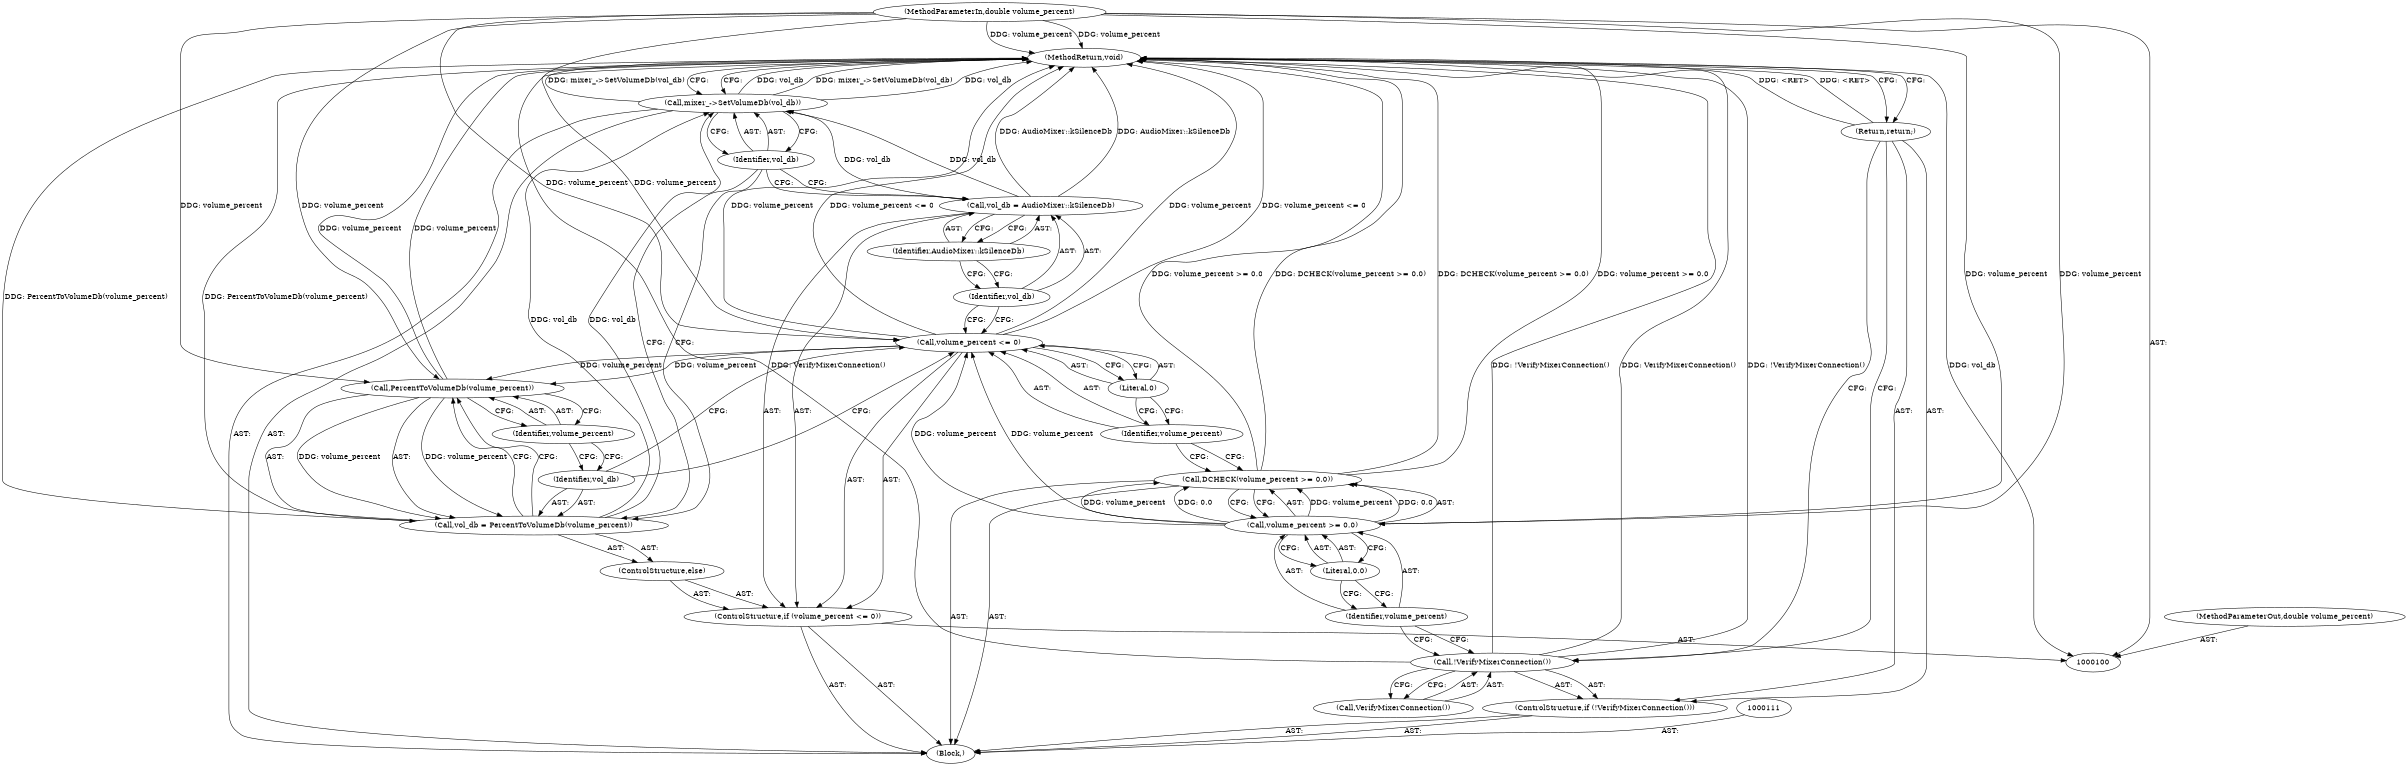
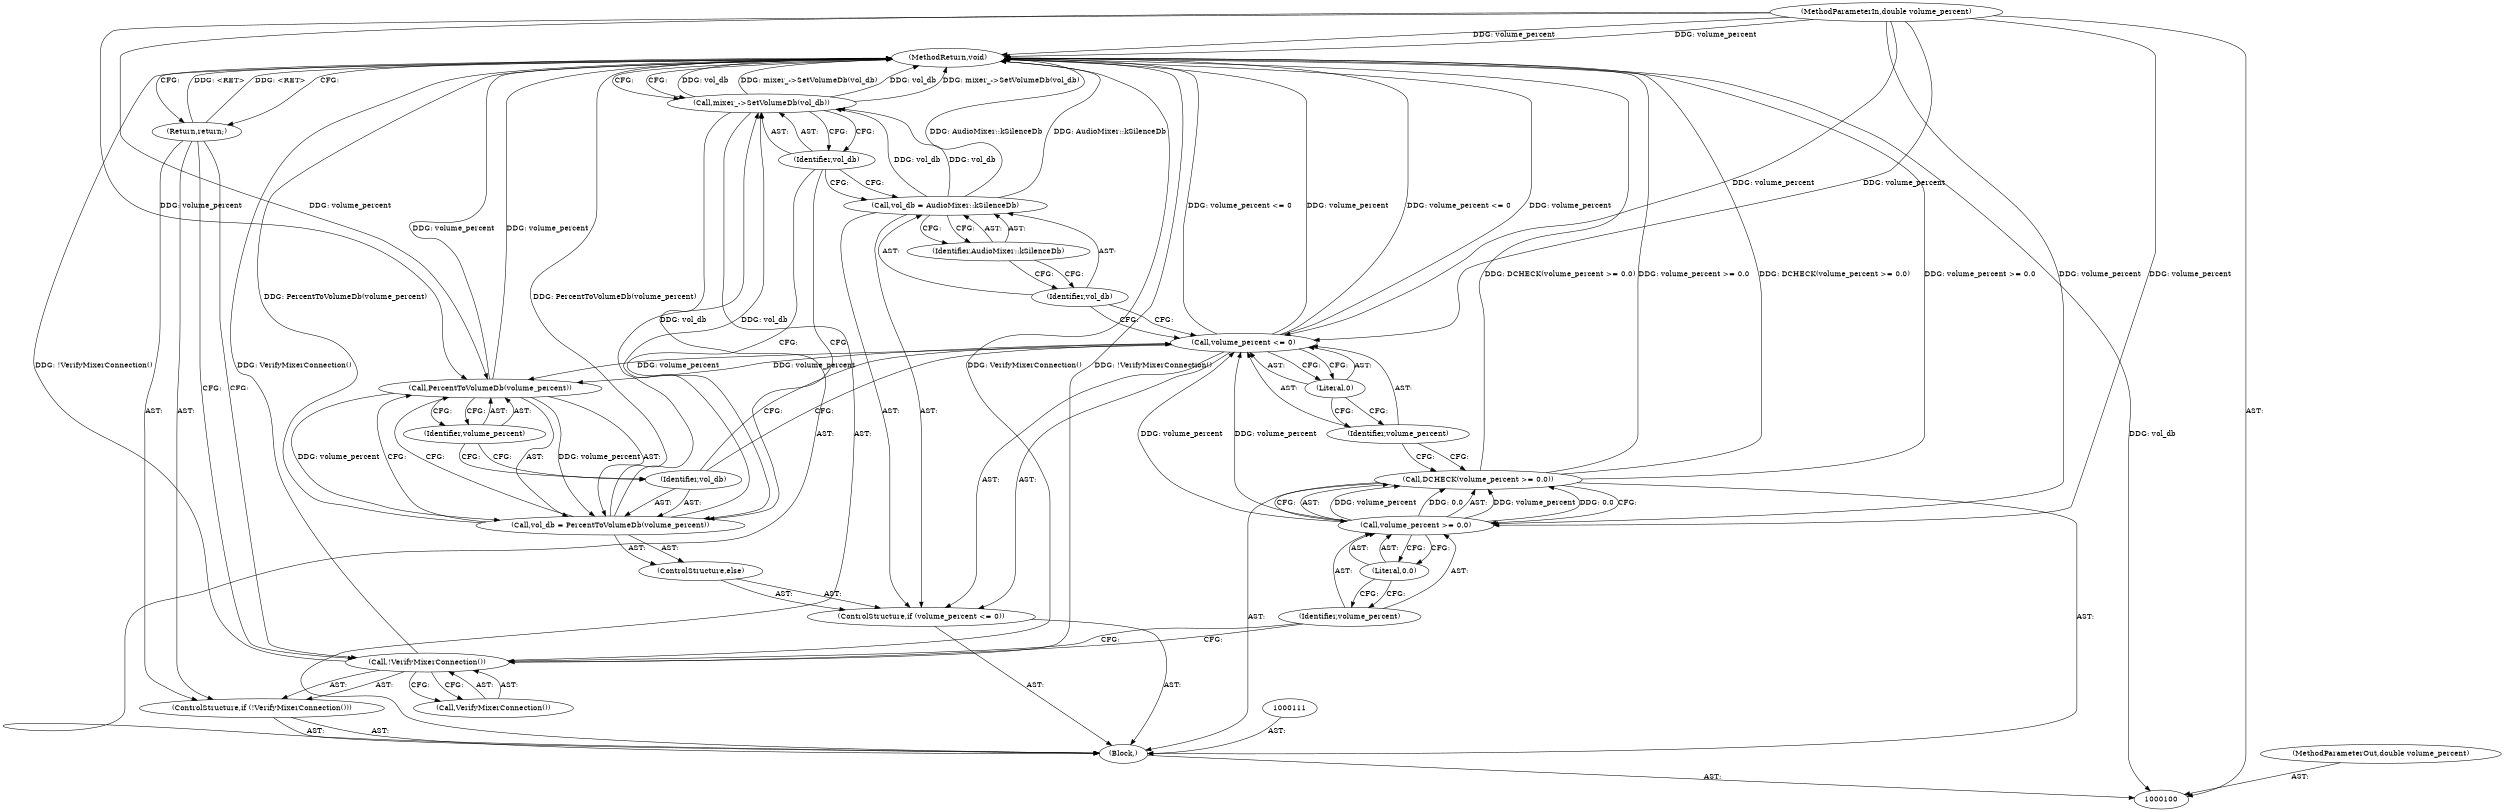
(1471, 636) -> (1638, 777)
